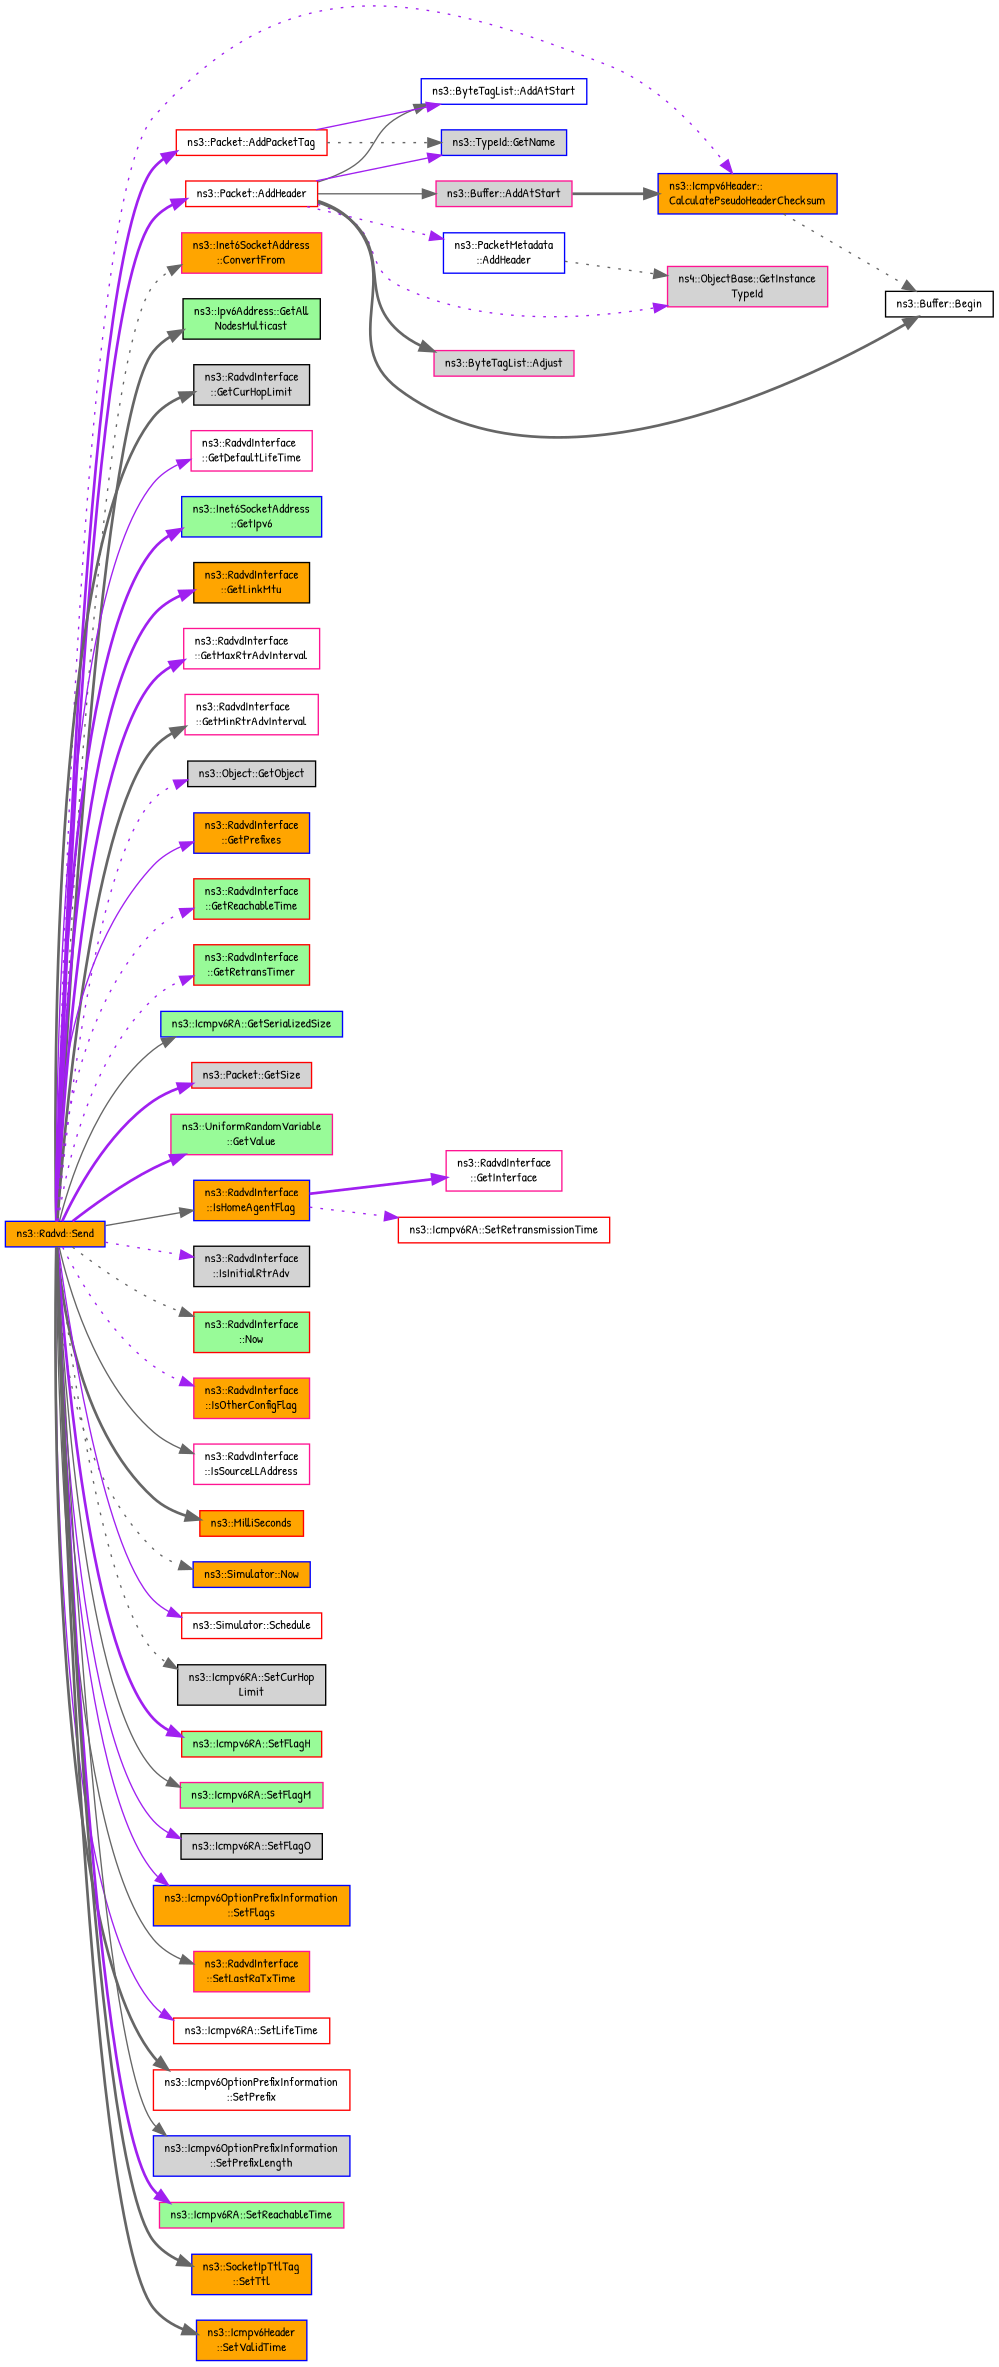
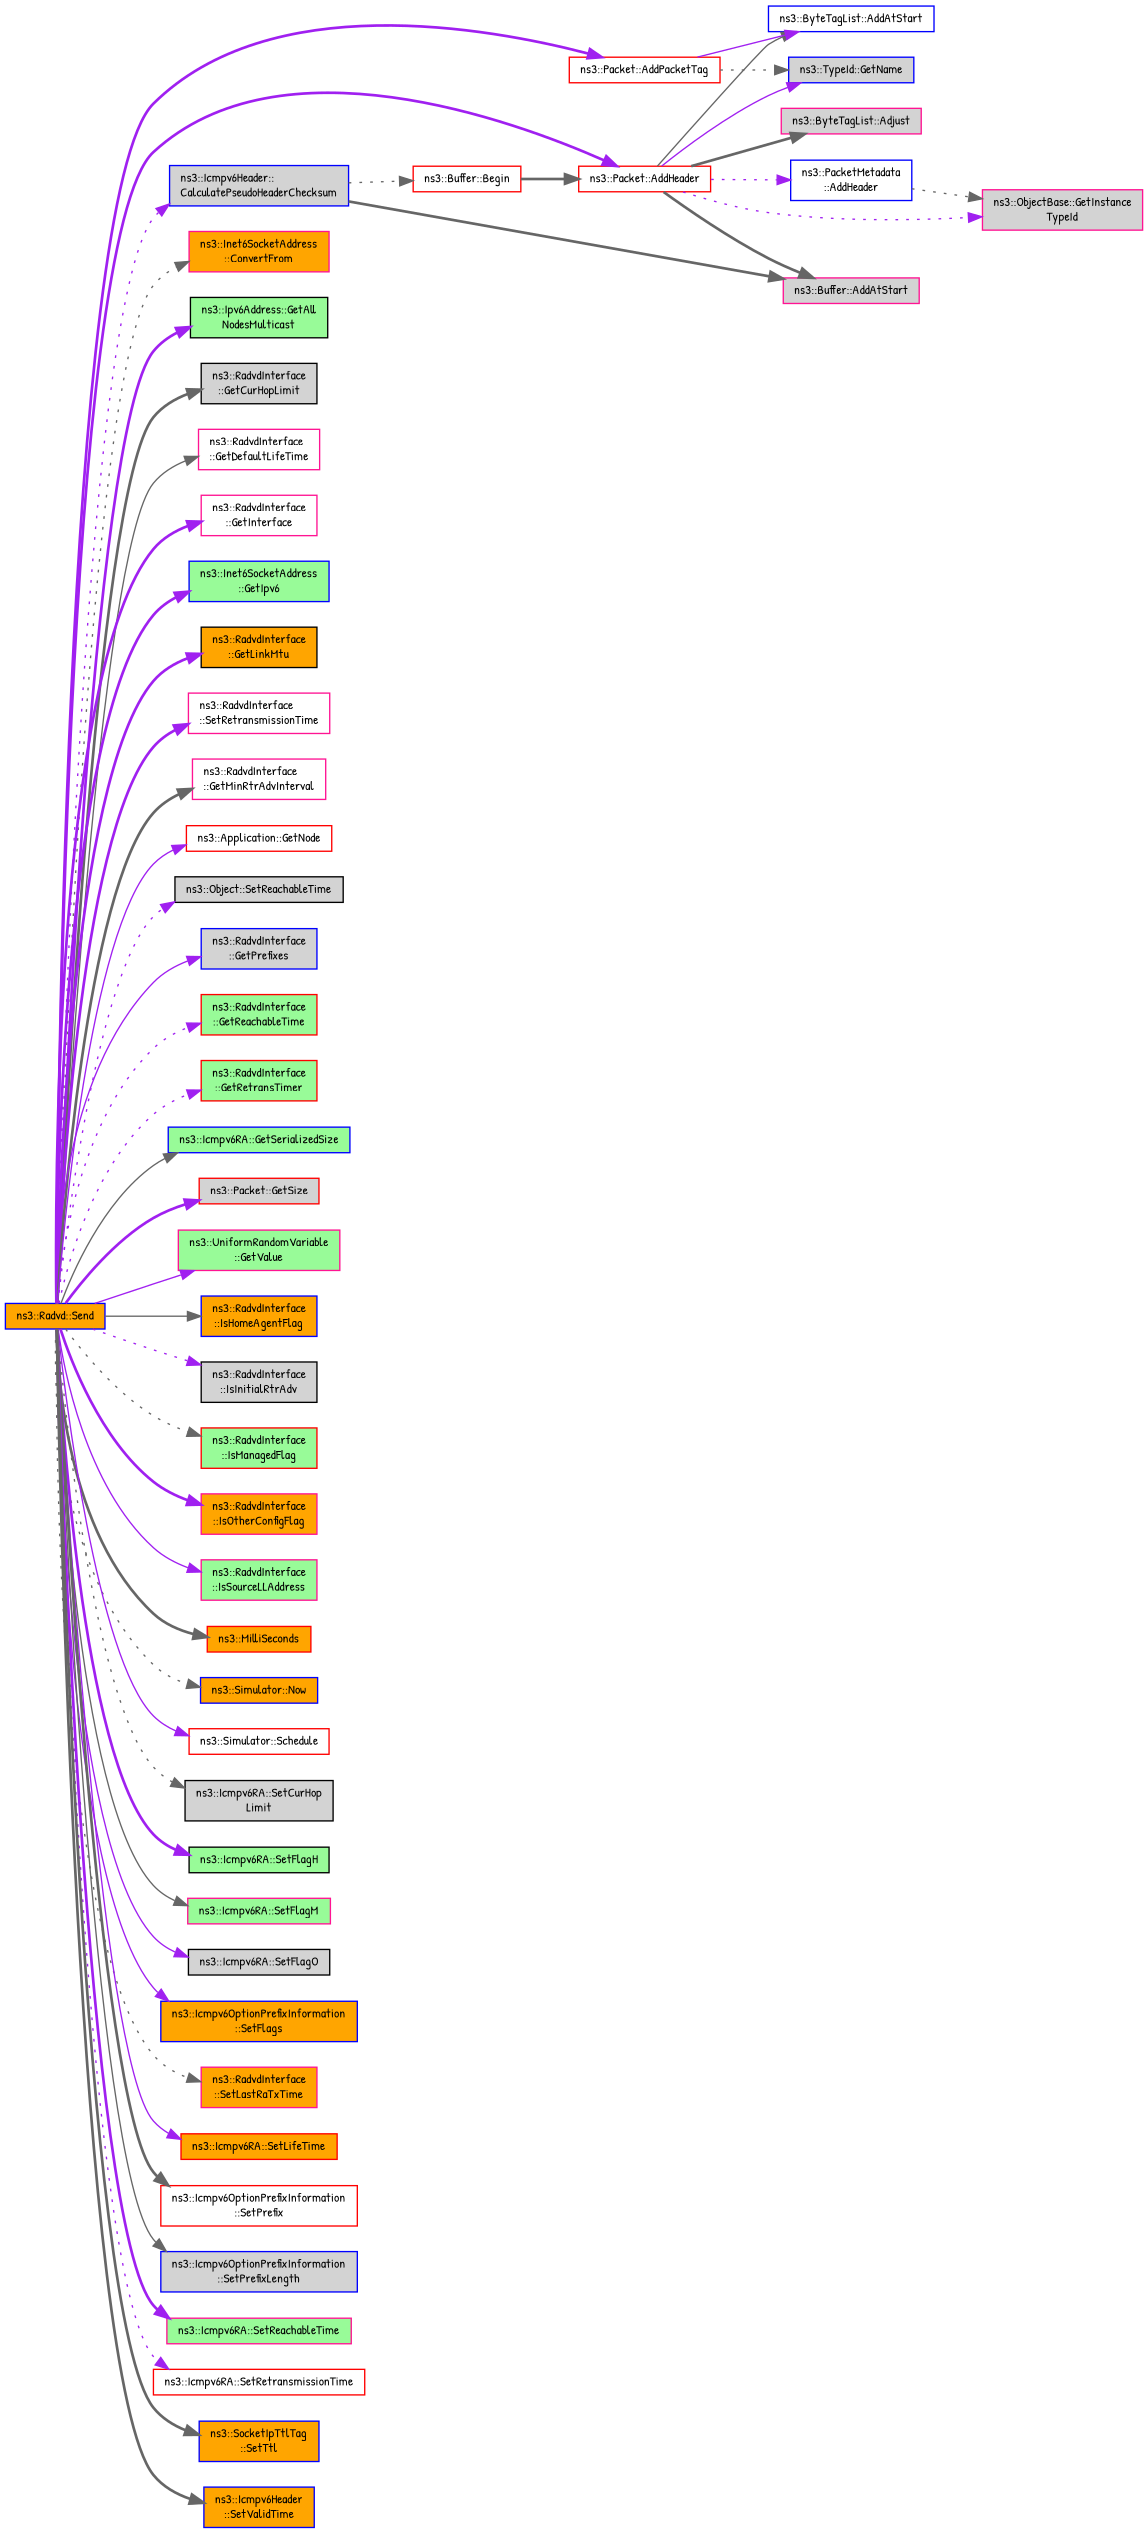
(370, 194) -> (730, 236)
(608, 194) -> (559, 239)
(748, 194) -> (259, 186)
(748, 287) -> (1063, 210)
(939, 304) -> (467, 179)
(547, 436) -> (543, 179)
(252, 649) -> (259, 713)
(86, 772) -> (84, 809)
(252, 774) -> (259, 890)
(71, 831) -> (88, 870)
(252, 833) -> (259, 949)
none -> (259, 838)
(120, 1187) -> (138, 1289)
(371, 1187) -> (71, 898)
(347, 1212) -> (79, 1850)
(111, 1324) -> (107, 1429)
(252, 1332) -> (259, 1448)
(100, 1361) -> (96, 1465)
(252, 1464) -> (259, 1580)
(74, 1616) -> (72, 1719)
(252, 1744) -> (259, 1860)
(252, 2031) -> (259, 2147)
